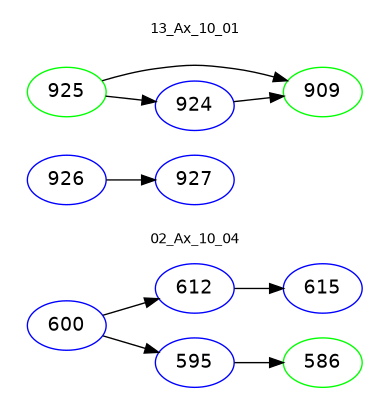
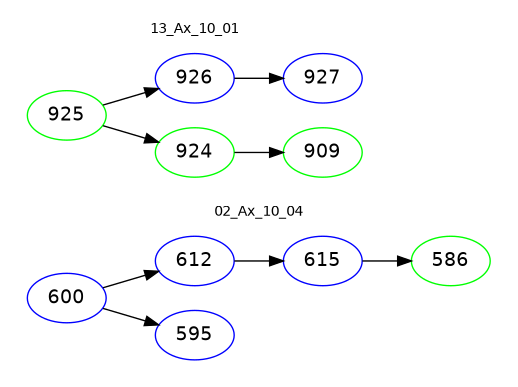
(188, 65) -> (124, 99)
(195, 106) -> (195, 152)
(252, 363) -> (380, 261)
